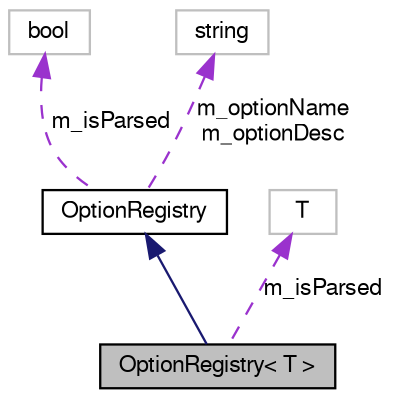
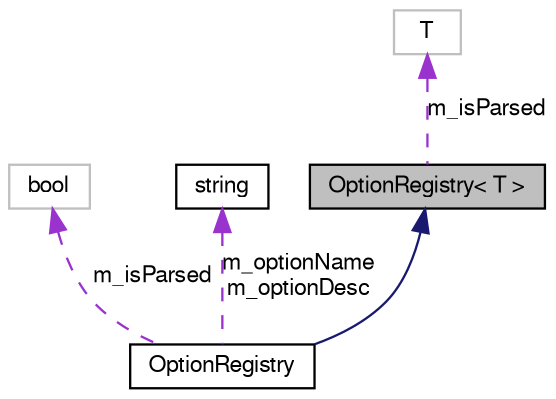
(222, 32) -> (222, 187)
(182, 300) -> (384, 304)
